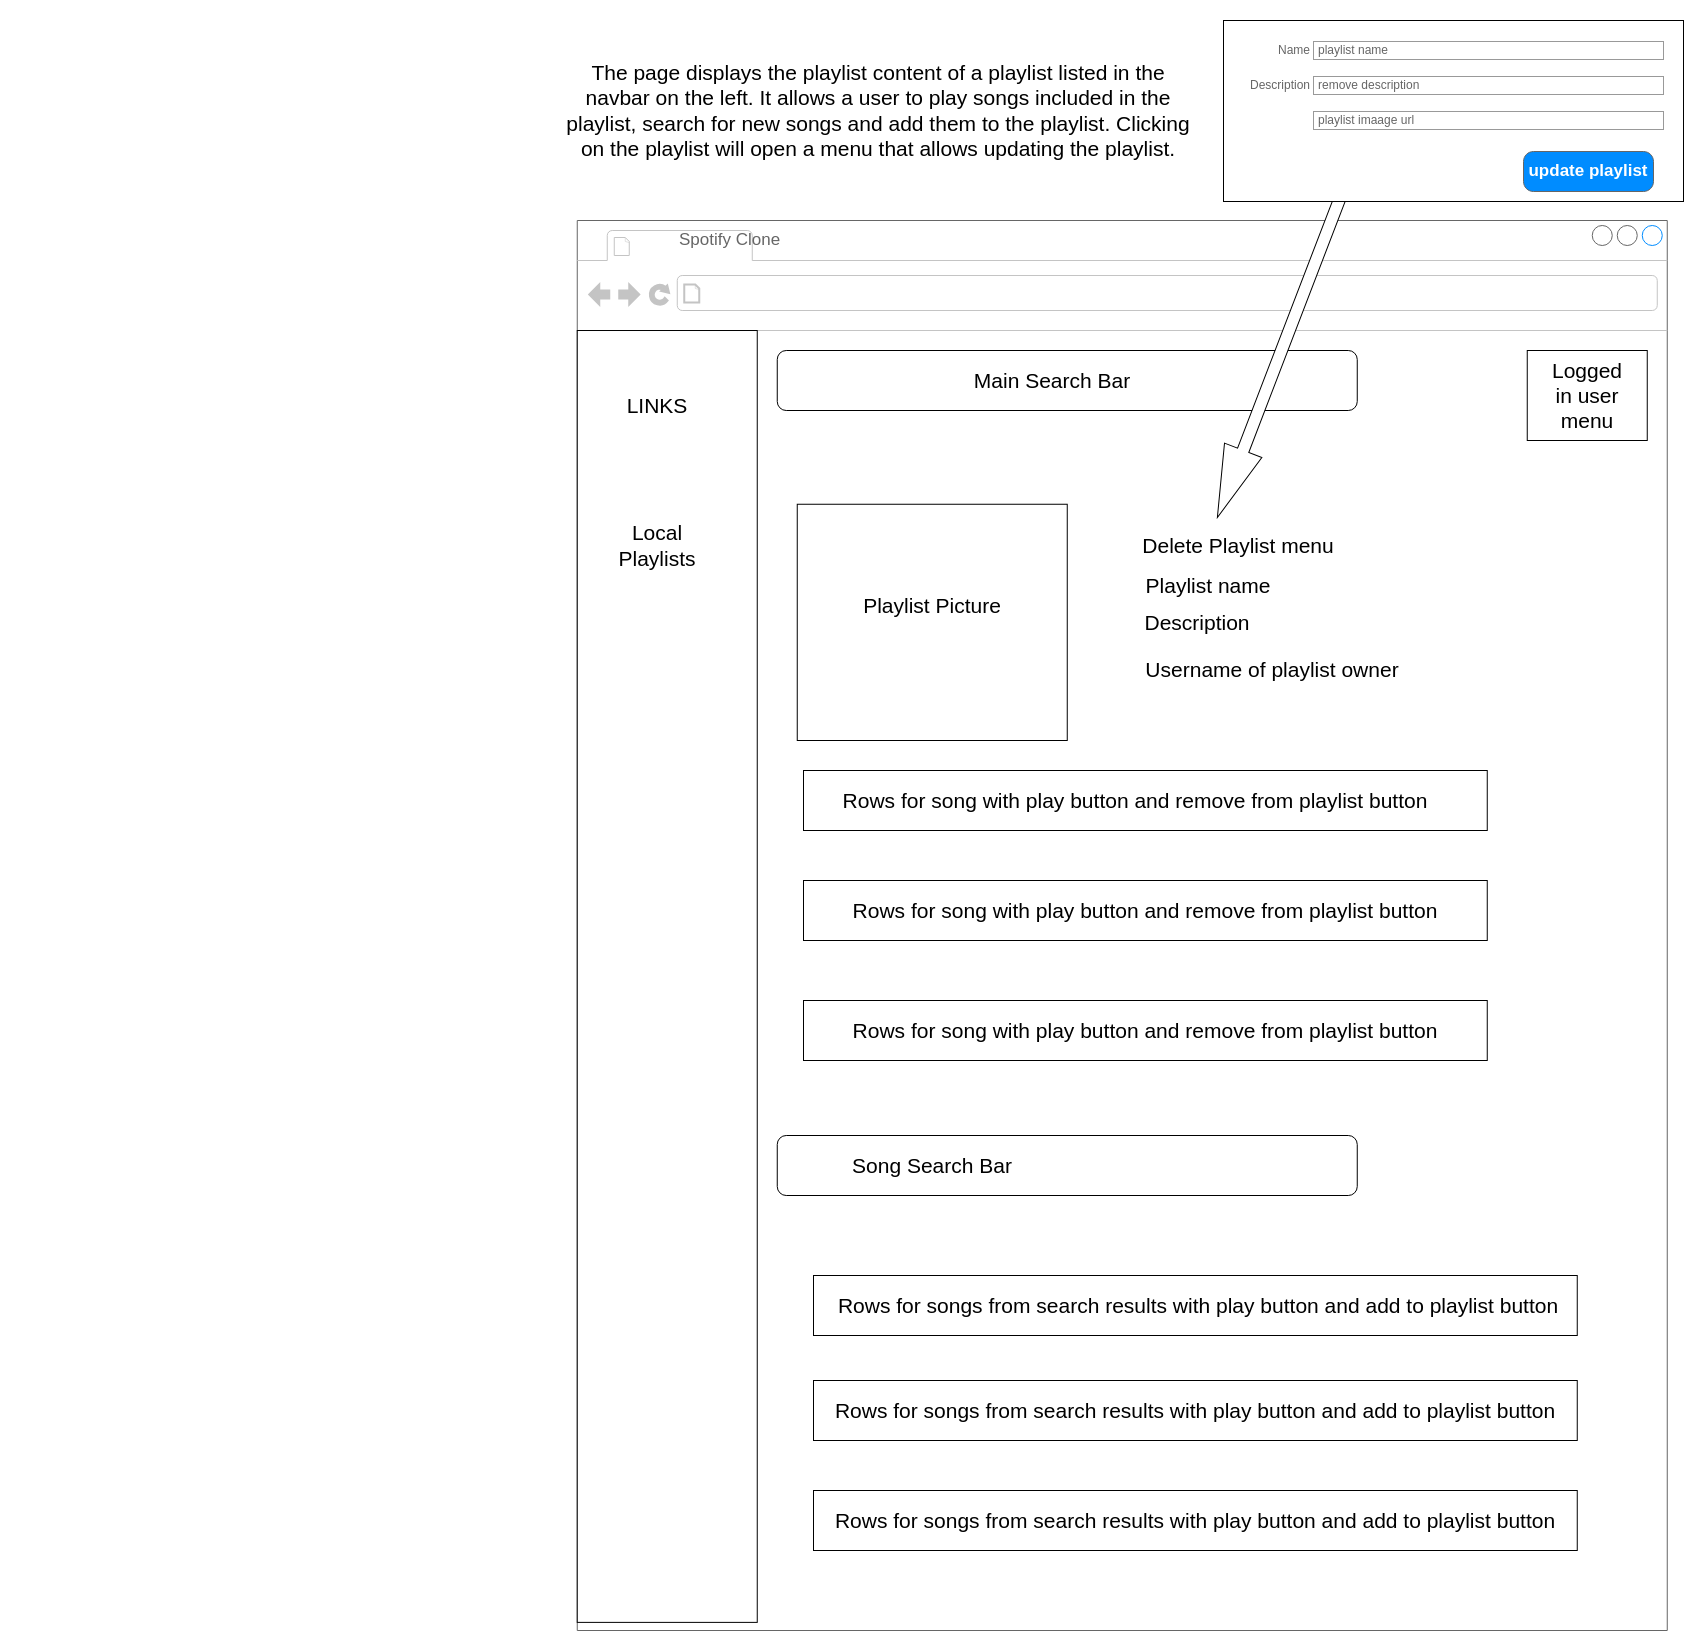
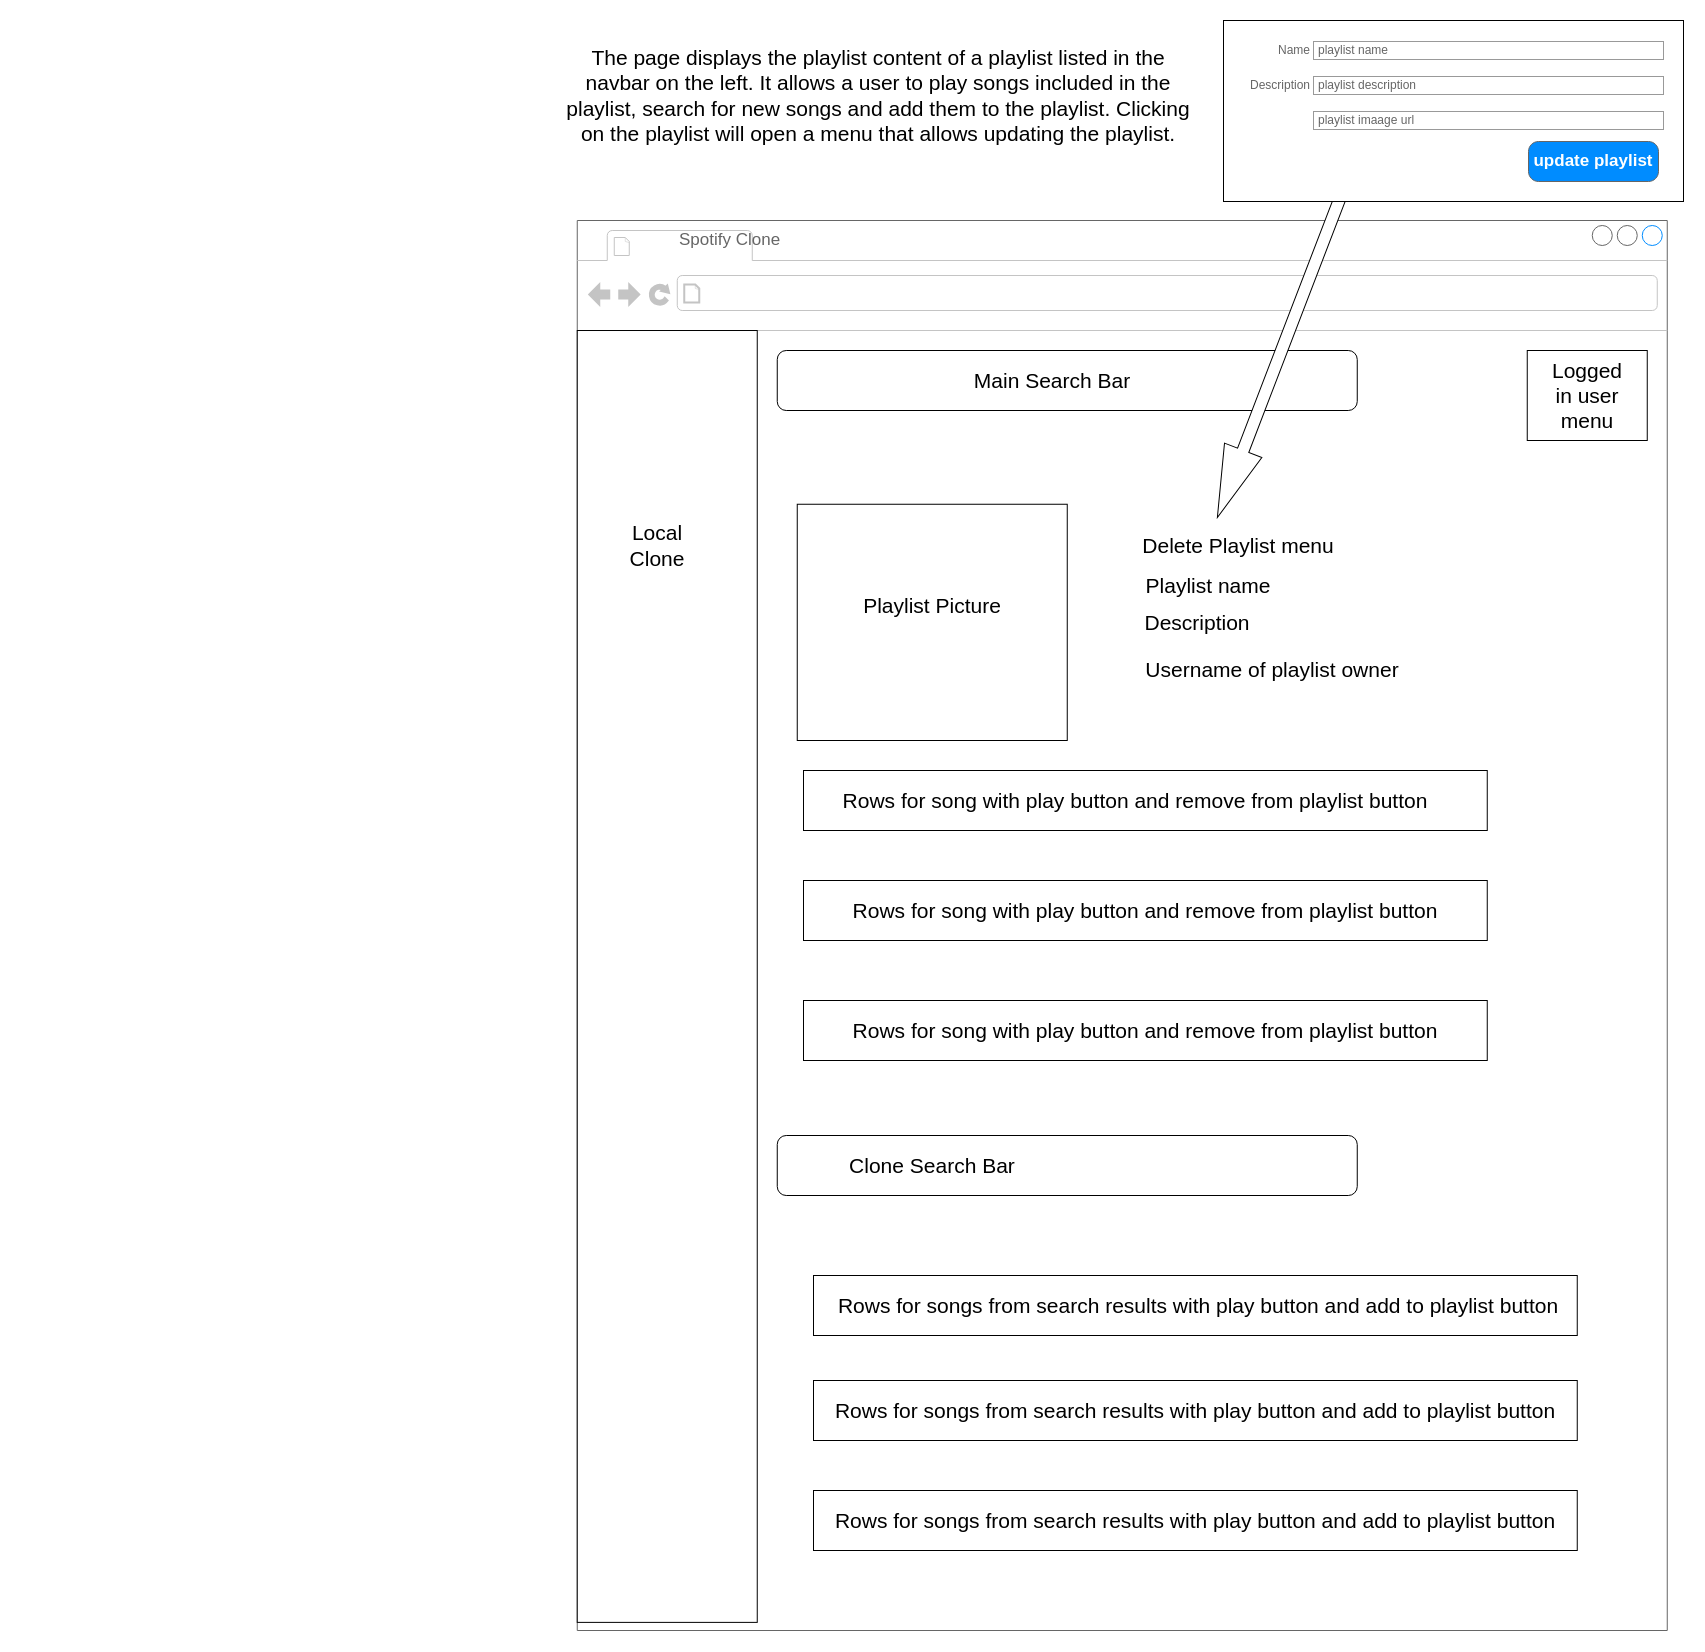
(1374, 86) -> (1376, 86)
(879, 111) -> (879, 96)
(1589, 172) -> (1594, 162)
(657, 406) -> none
(658, 546) -> (658, 546)
(933, 1166) -> (933, 1166)
